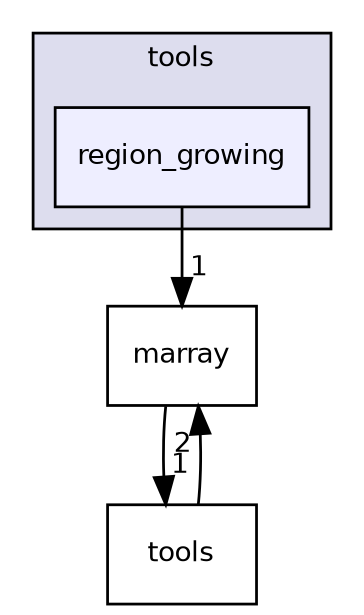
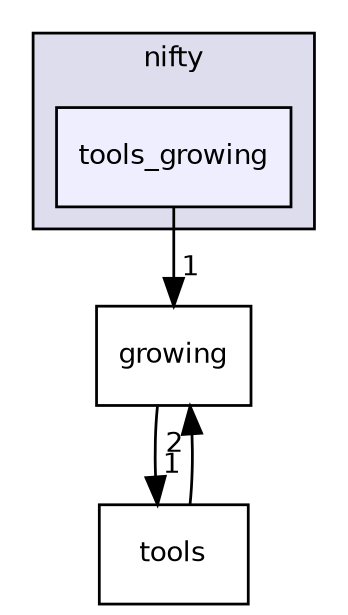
(182, 59) -> (174, 59)
(182, 157) -> (174, 157)
(182, 356) -> (174, 356)
